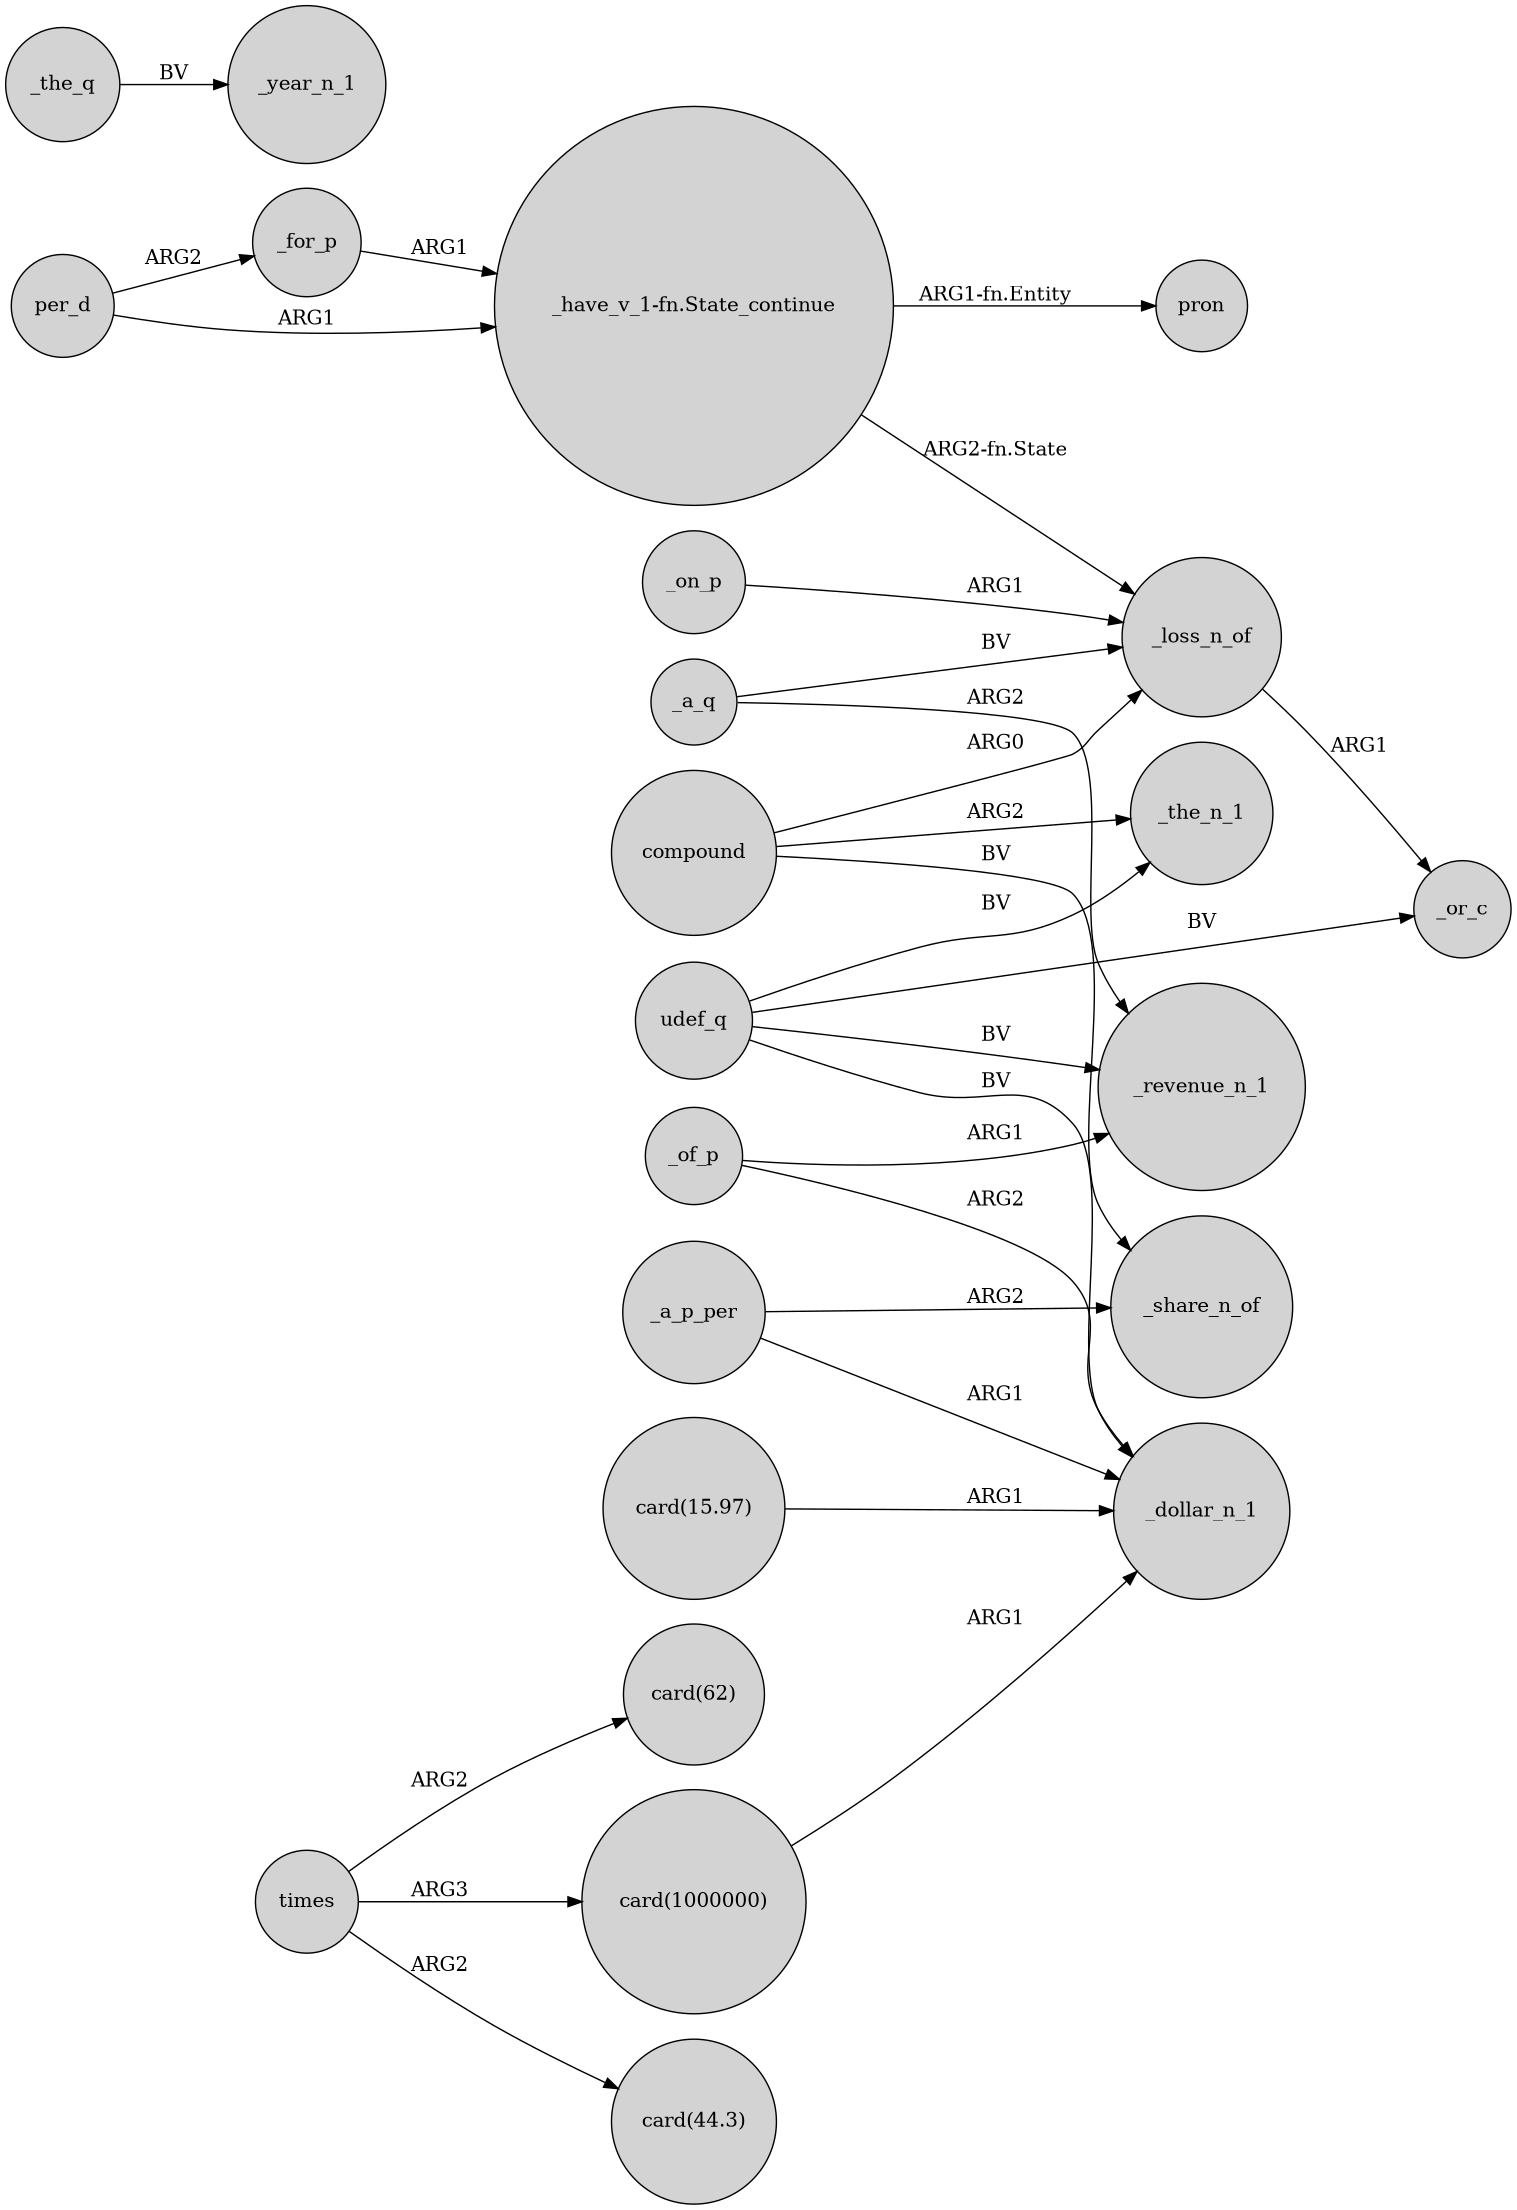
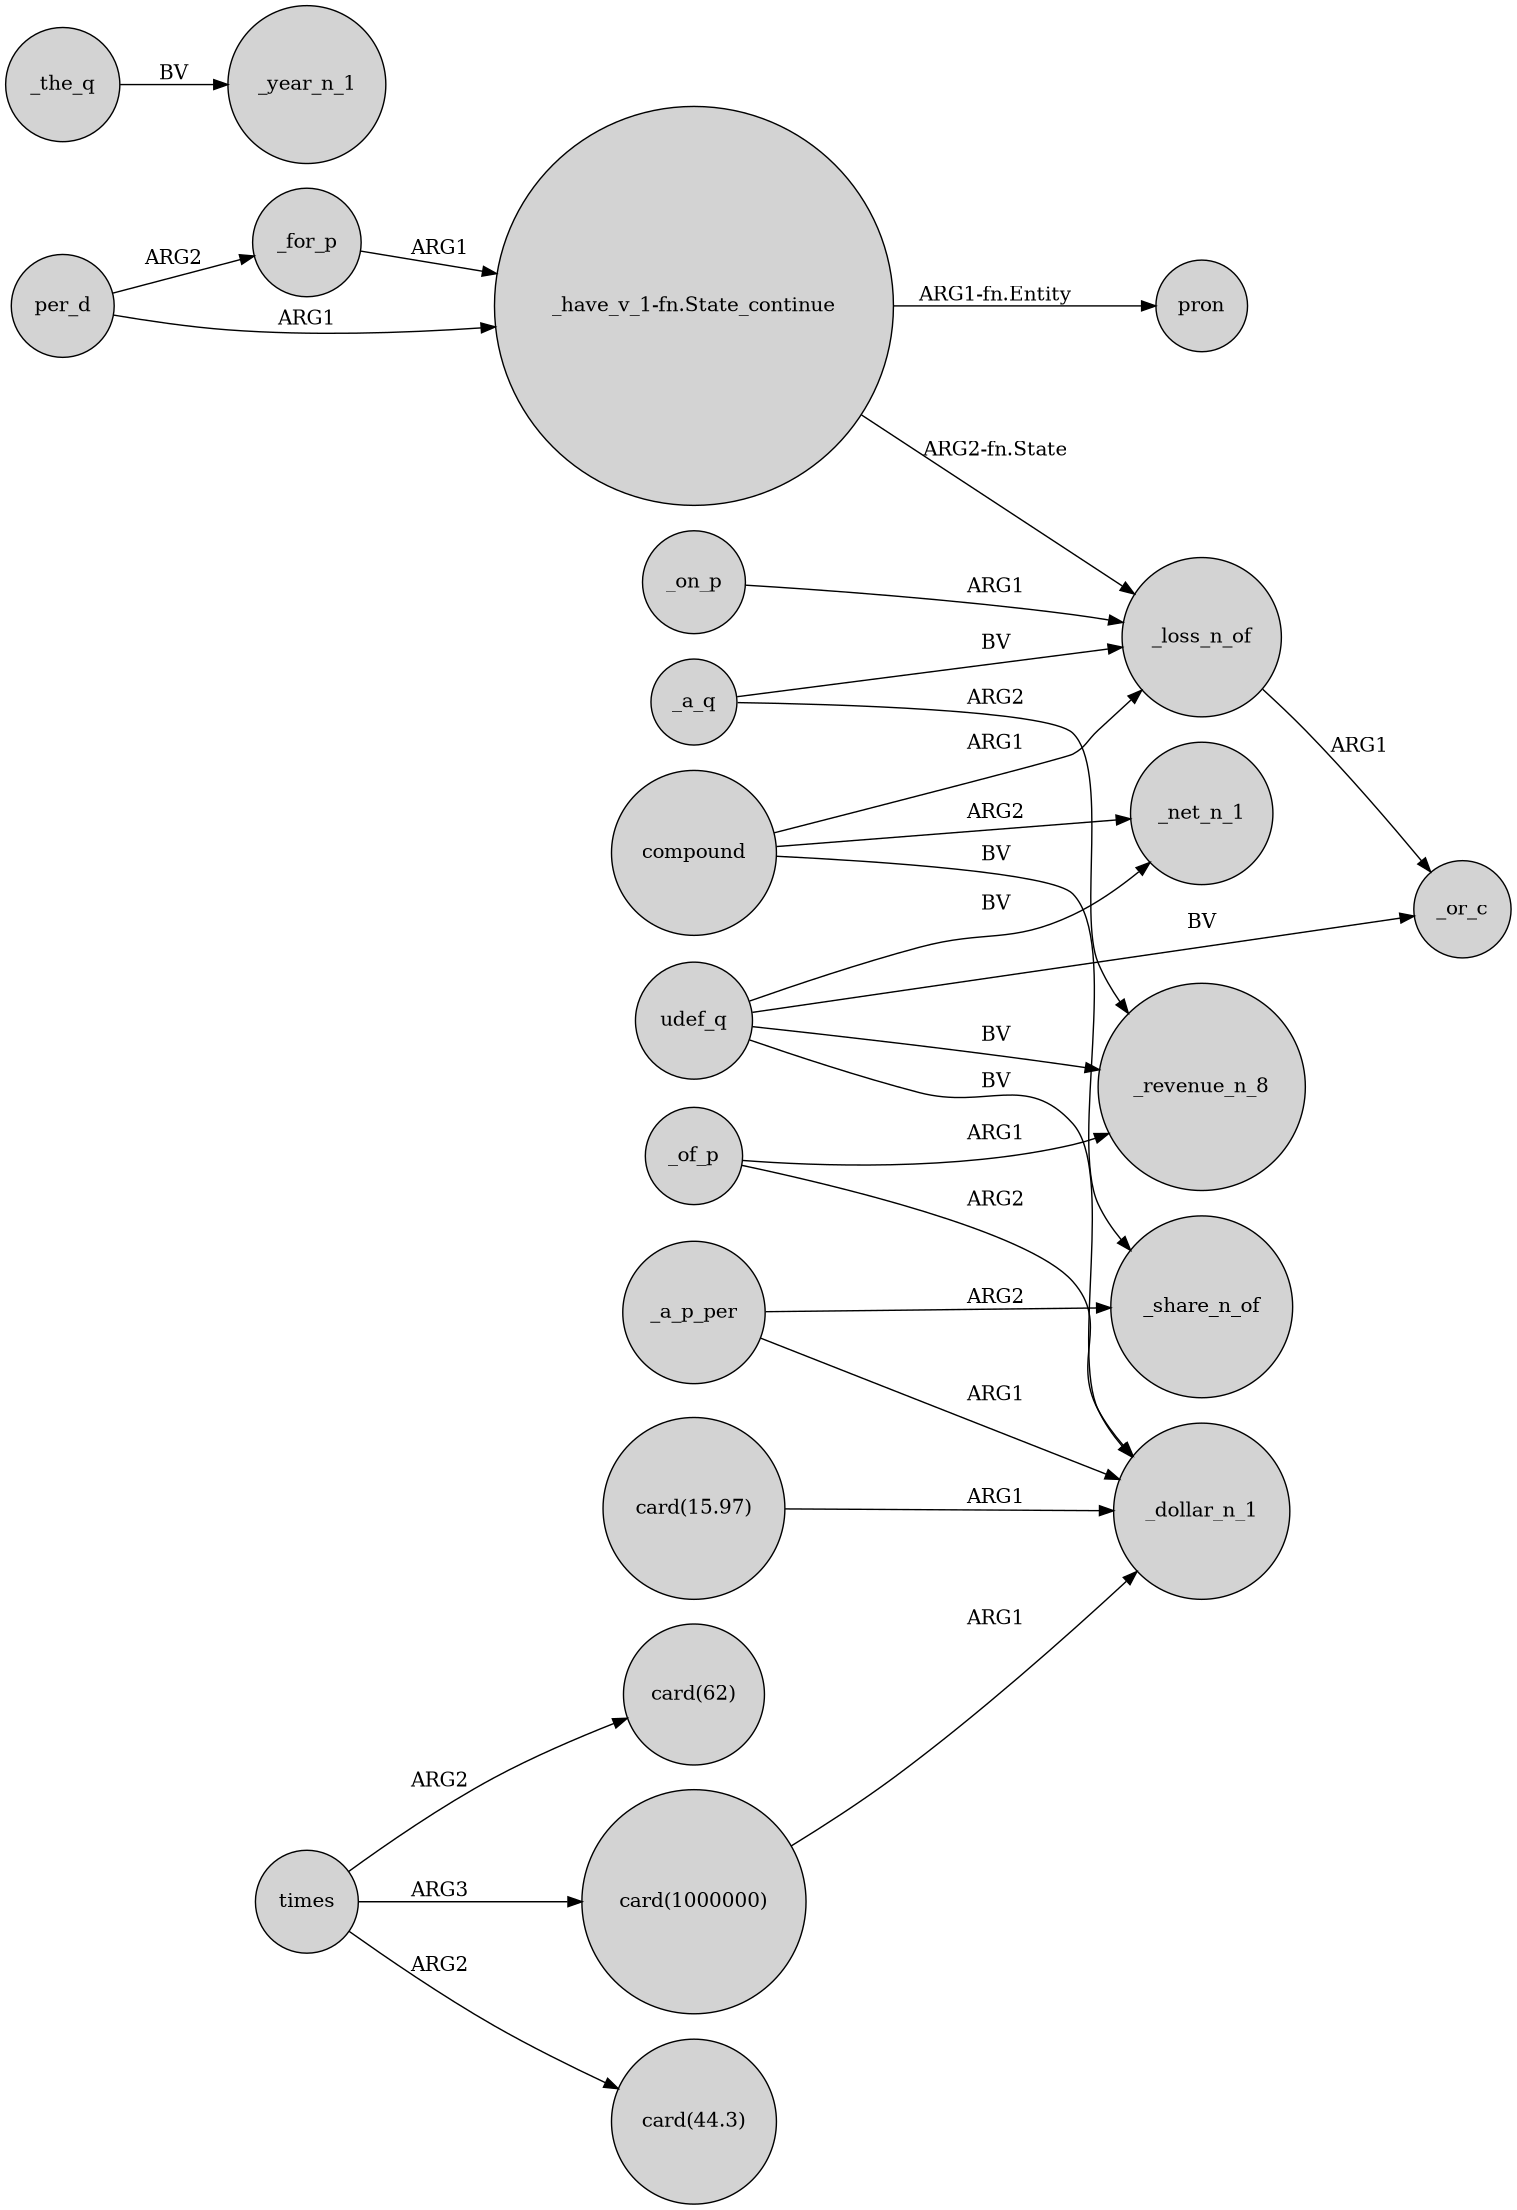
(996, 744) -> (996, 744)
(1202, 813) -> (1202, 813)
(1202, 1087) -> (1202, 1087)
